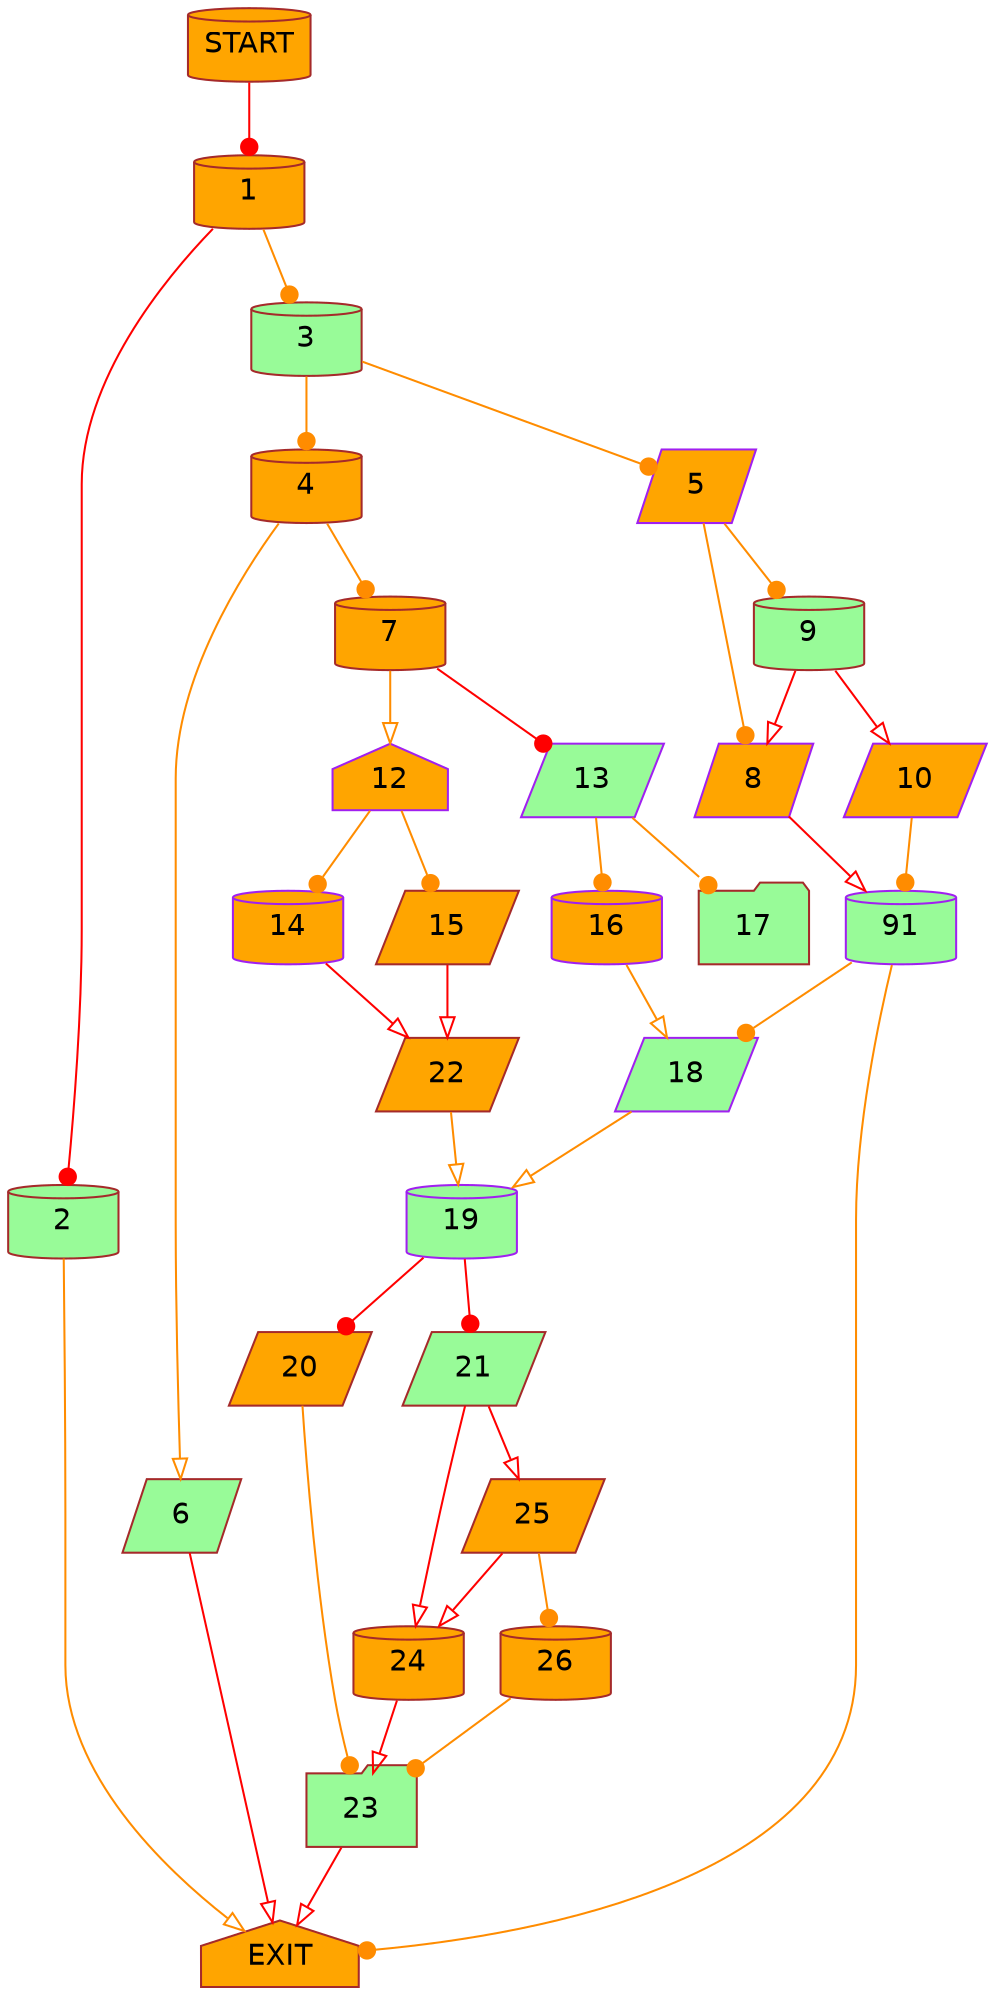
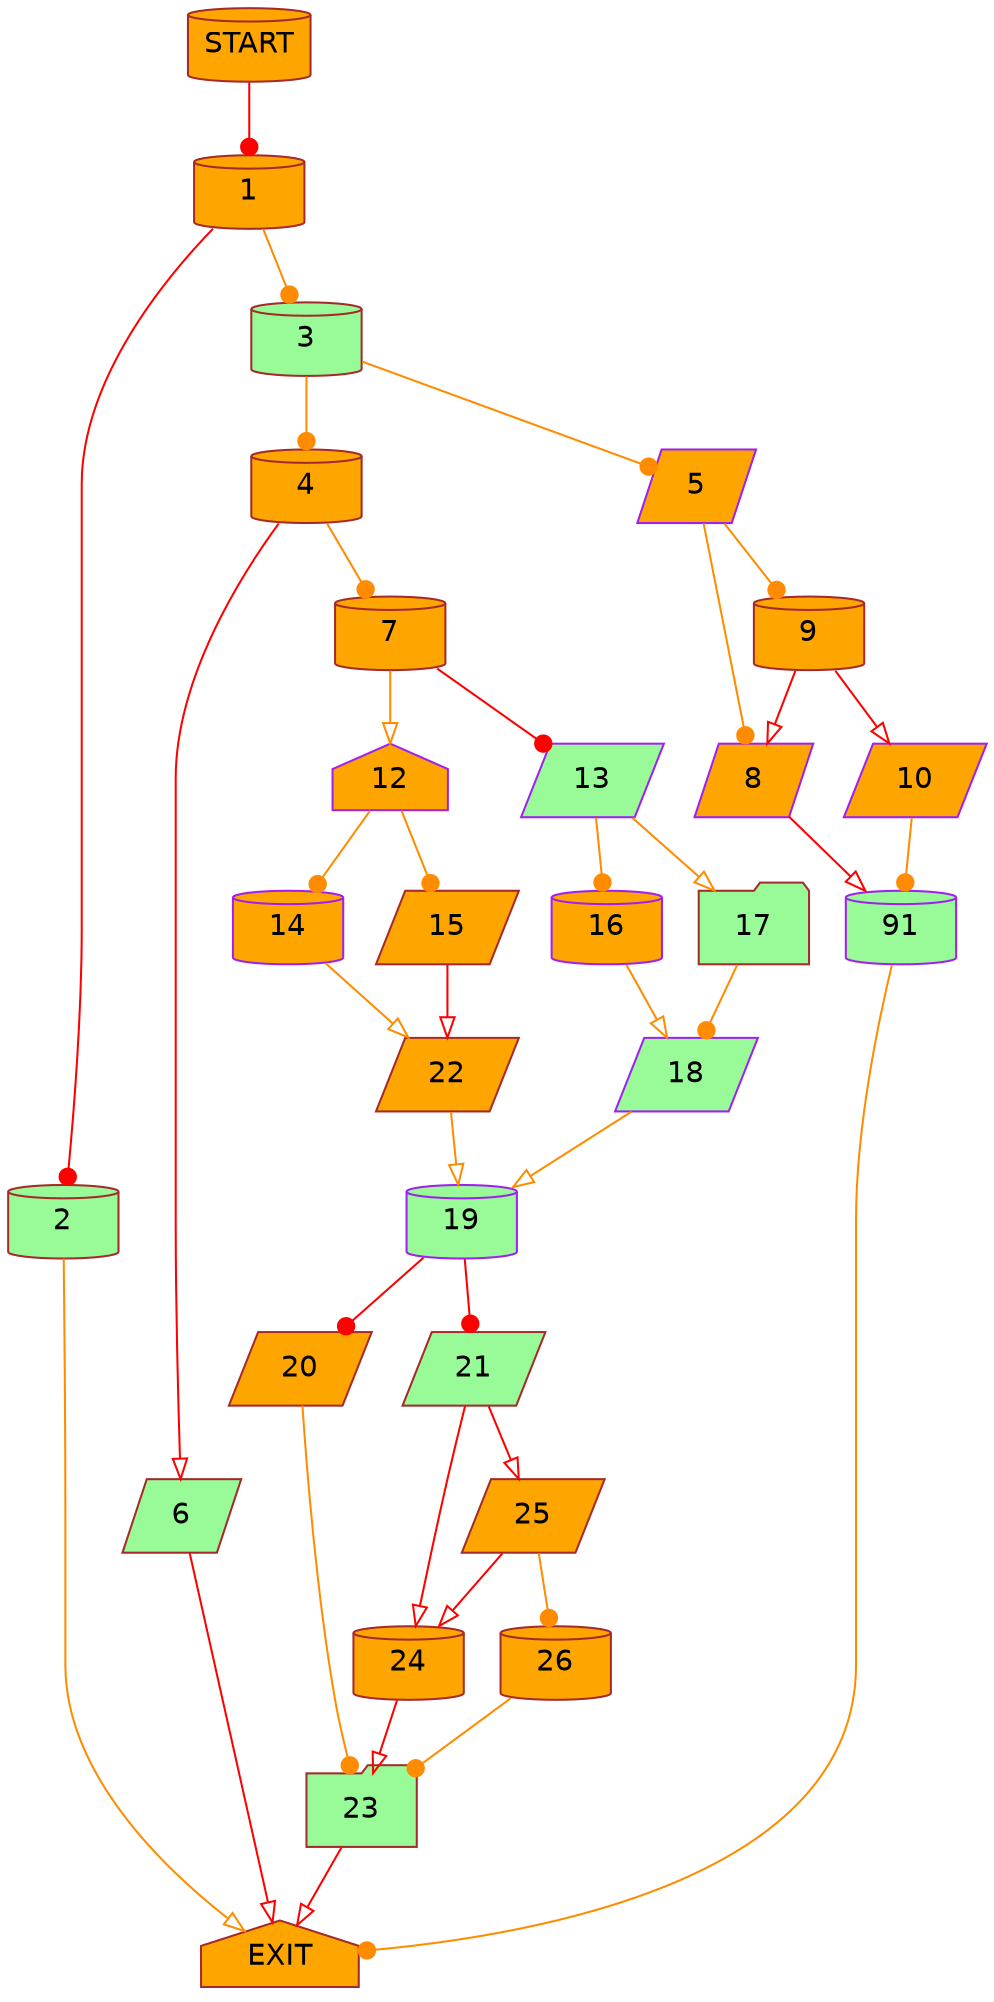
(809, 633) -> (809, 633)
(666, 847) -> (666, 847)
(176, 979) -> (176, 979)
(359, 994) -> (359, 994)
(803, 995) -> (724, 994)
